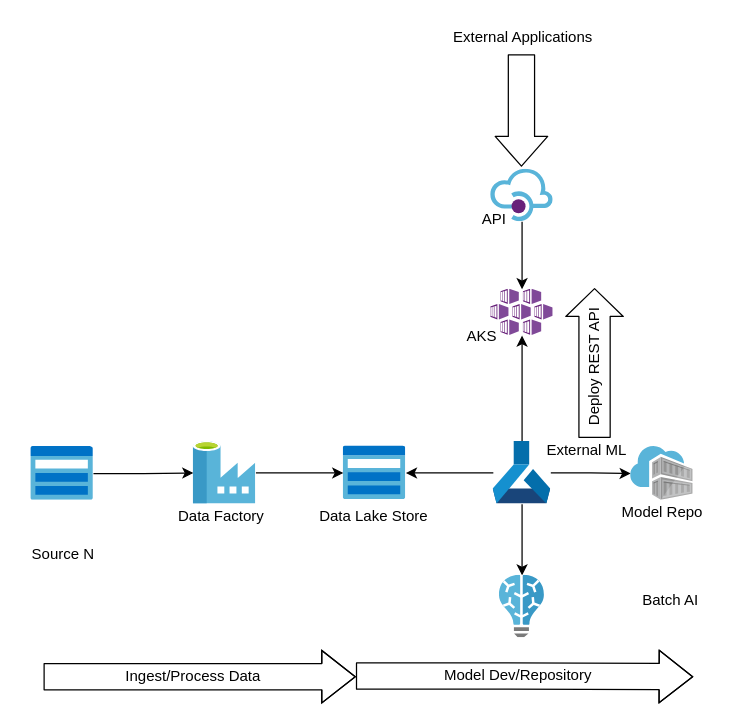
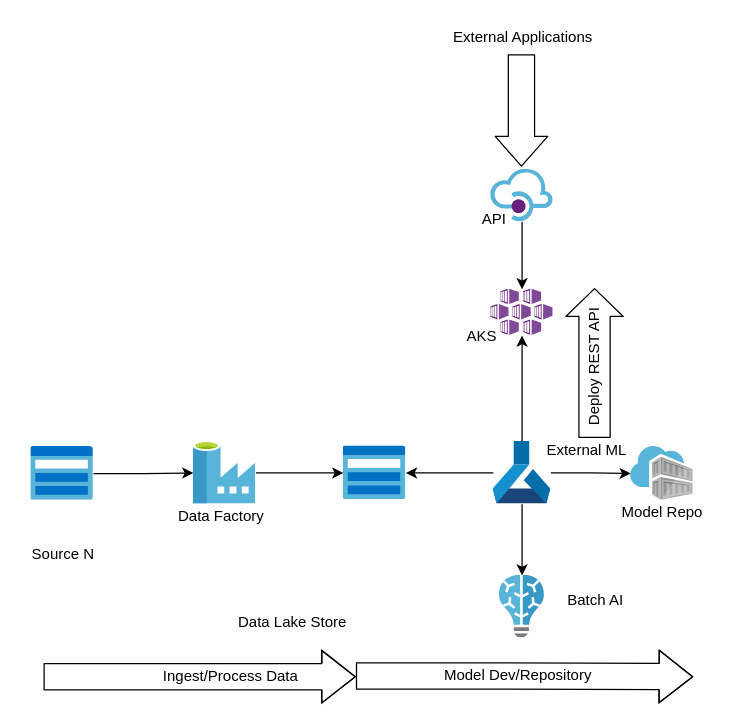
(374, 517) -> (293, 623)
(671, 601) -> (596, 601)
(193, 677) -> (231, 677)
